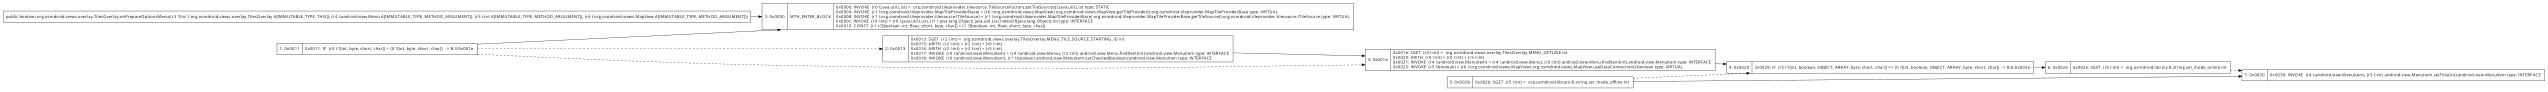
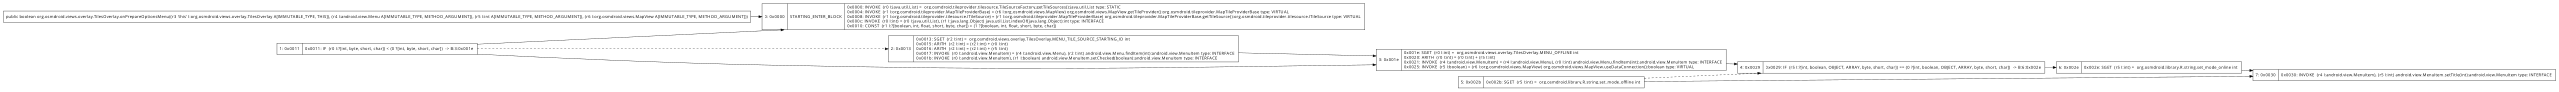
(811, 17) -> (816, 17)
(919, 68) -> (925, 68)
(2235, 70) -> (2246, 70)
